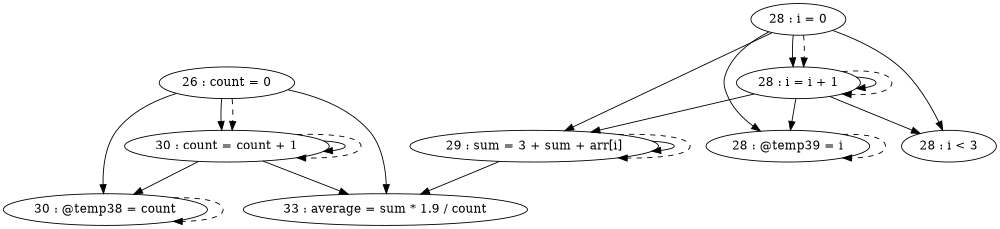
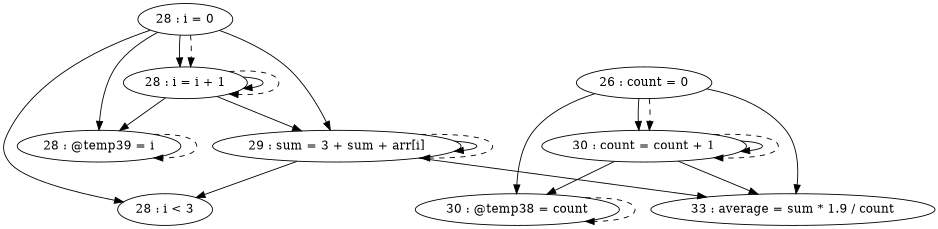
(871, 113) -> (251, 178)
